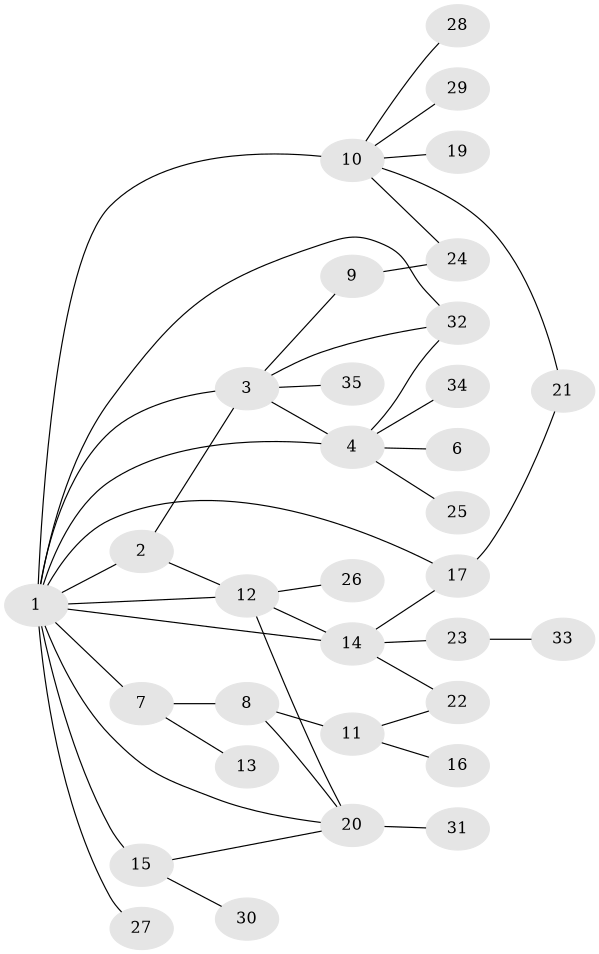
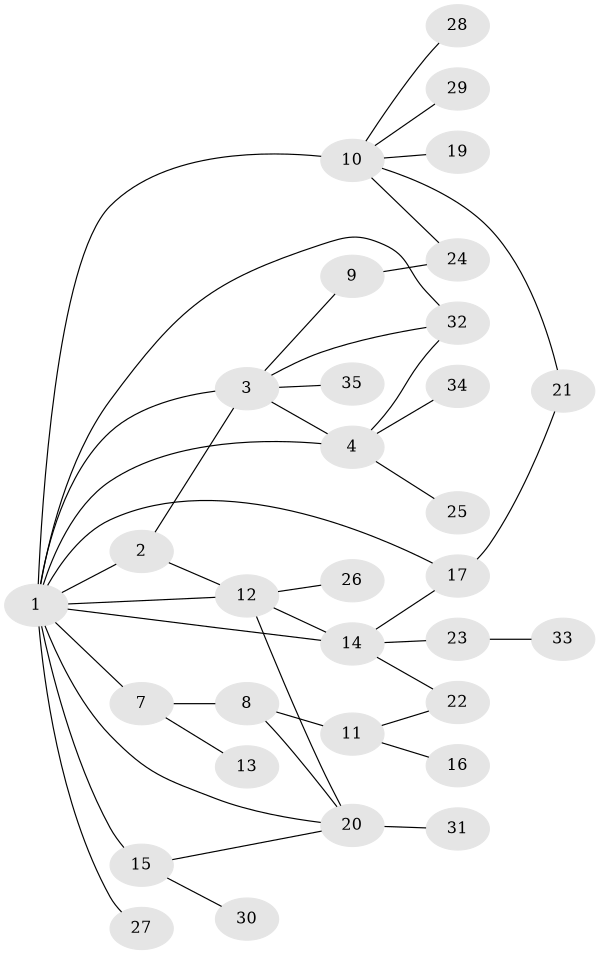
(458, 450) -> none
